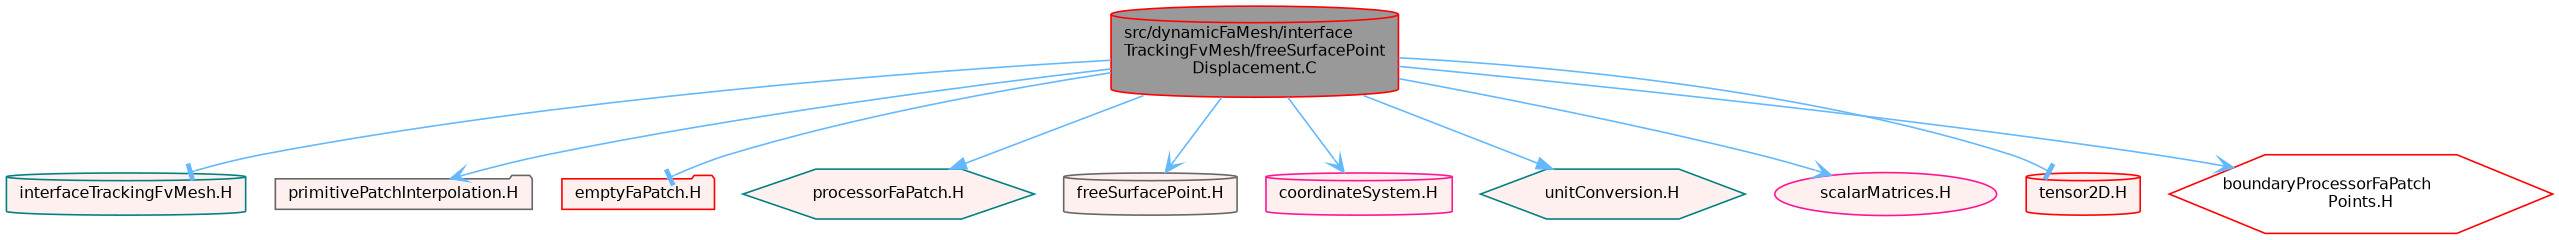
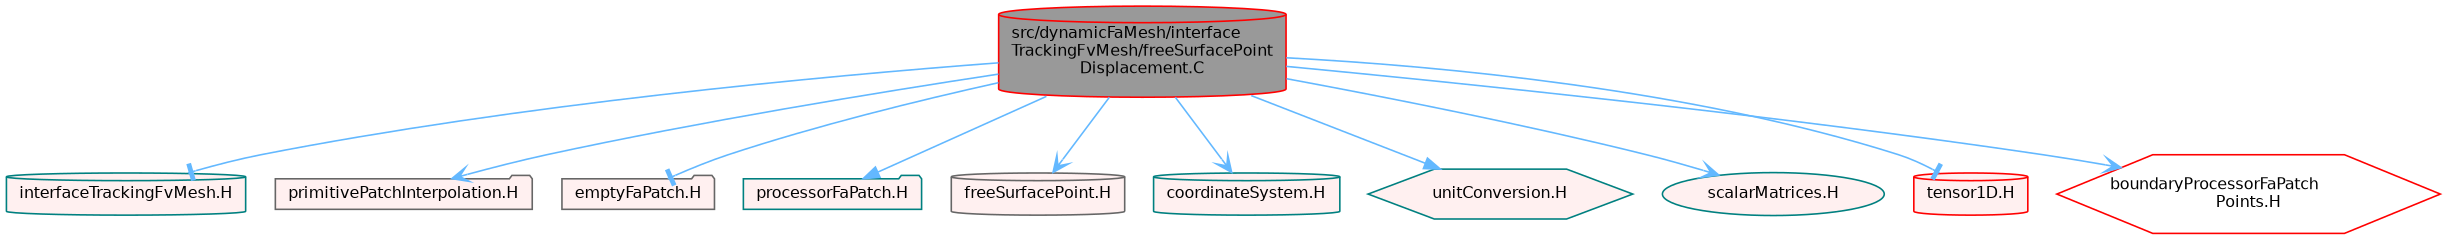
(638, 194) -> (638, 194)
(889, 194) -> (832, 194)
(1359, 194) -> (1247, 194)
(1886, 194) -> (1773, 194)
(2083, 194) -> (1971, 194)
